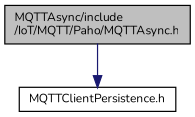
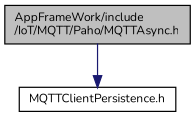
(98, 25) -> (98, 25)
